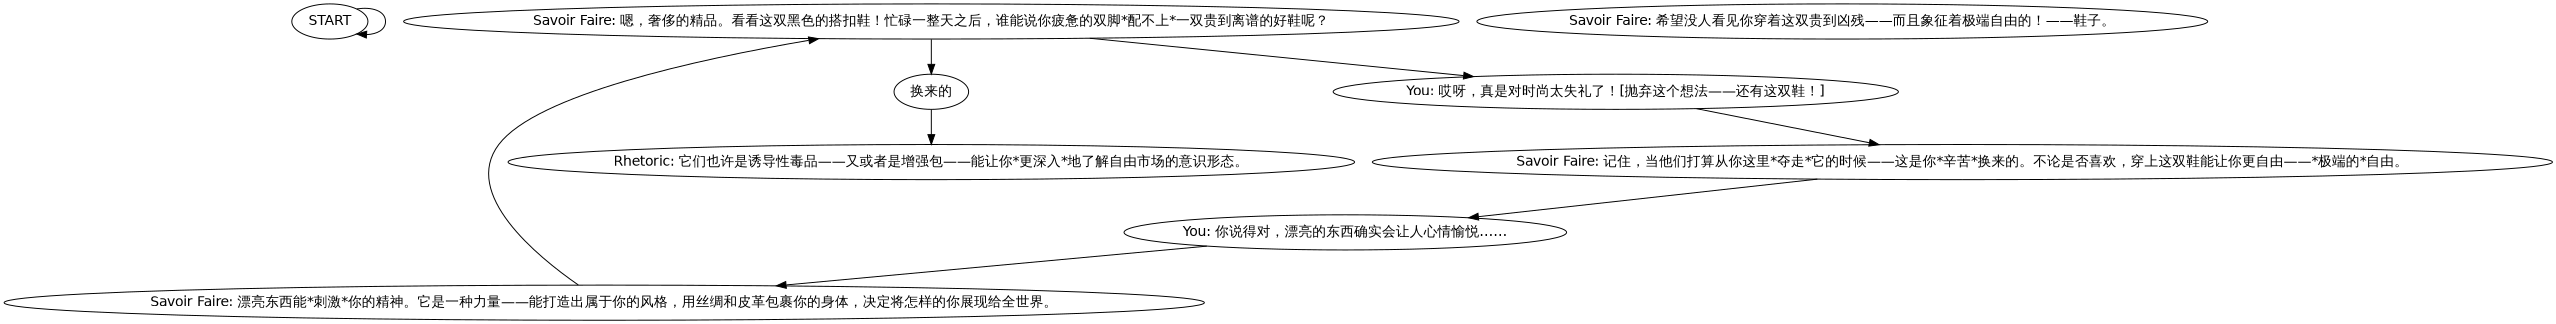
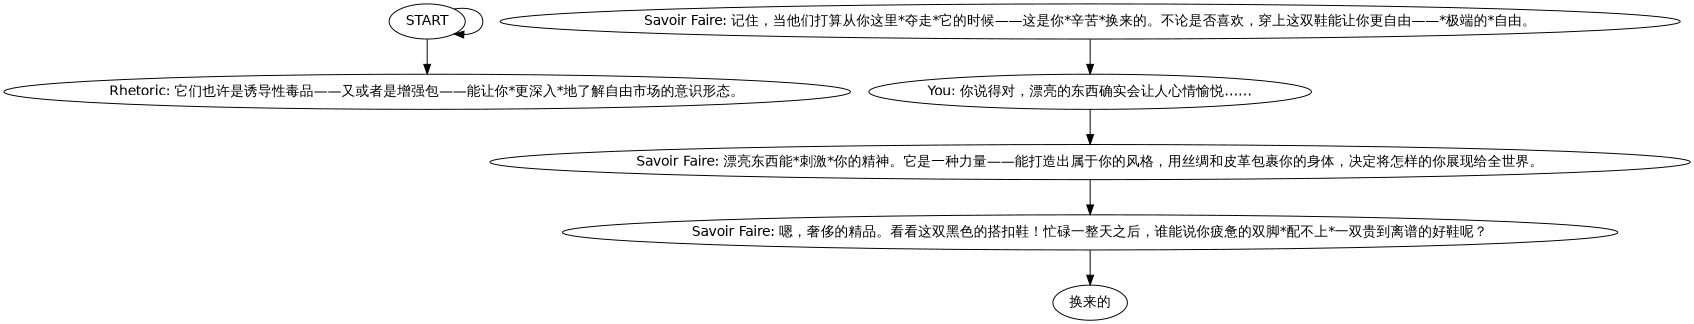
(1842, 21) -> none
(1616, 92) -> none
(931, 122) -> (427, 52)
